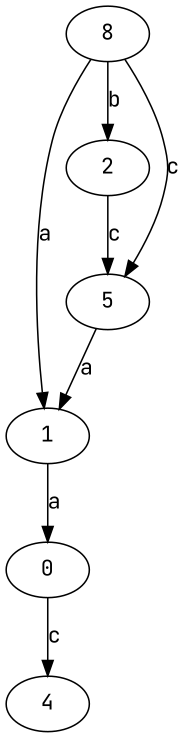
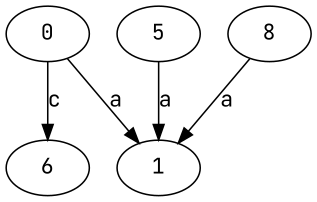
(167, 160) -> none
(108, 168) -> none
(48, 495) -> (98, 95)
(48, 704) -> (48, 168)
